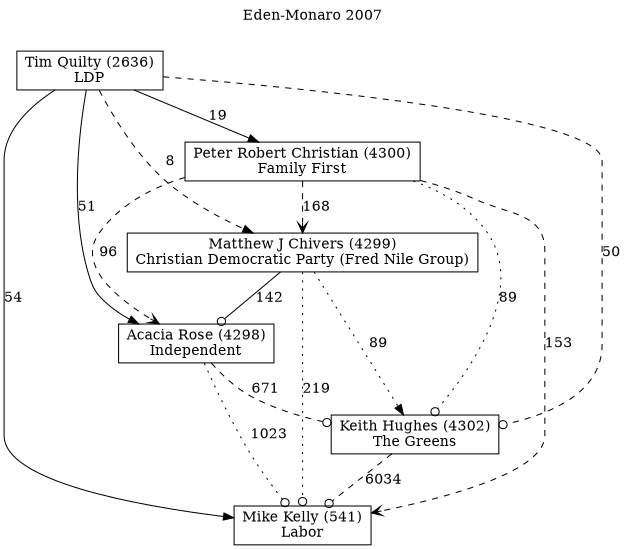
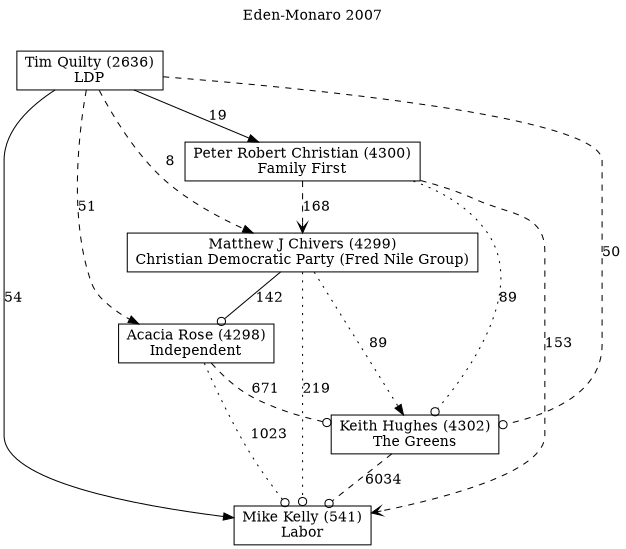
(78, 214) -> (78, 214)
(98, 236) -> none
